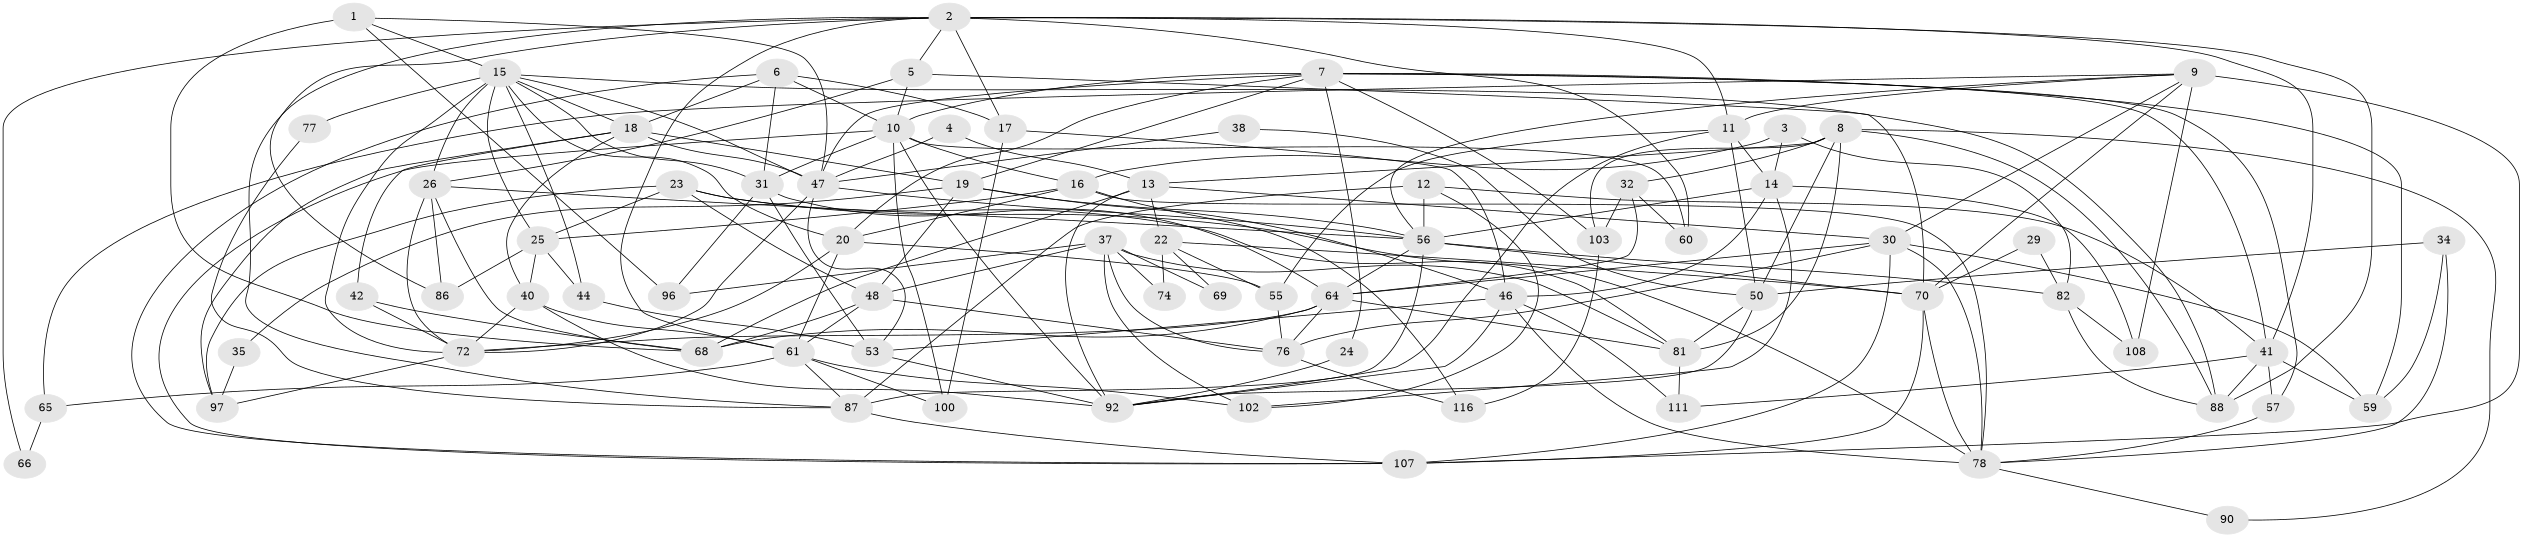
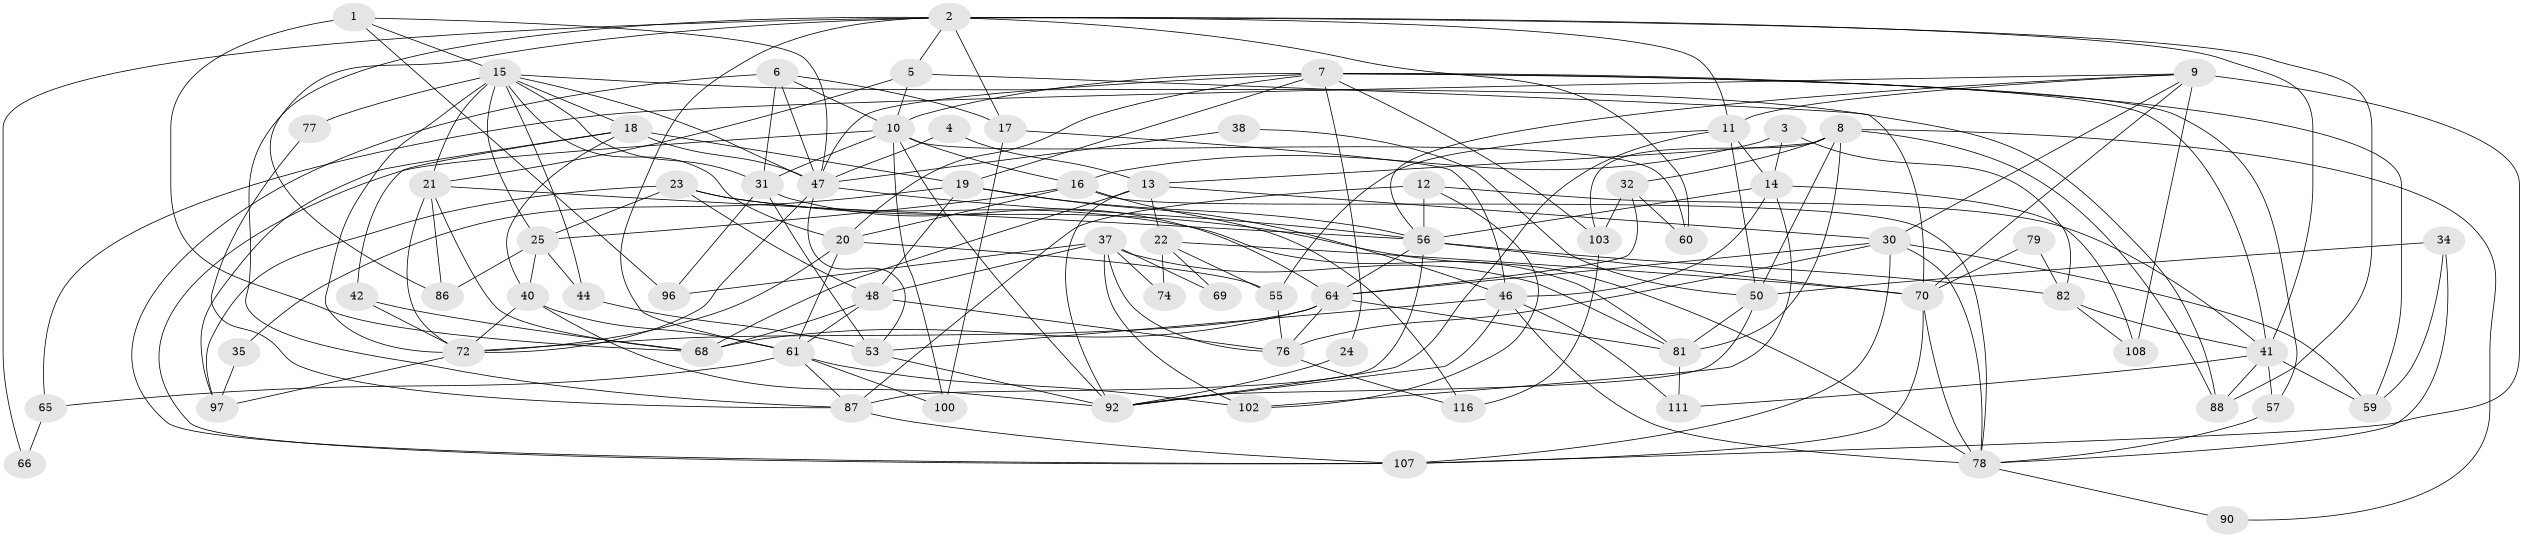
(704, 101) -> (798, 129)
(430, 185) -> (430, 185)
(2034, 241) -> (2034, 241)
(2123, 378) -> (2163, 330)
